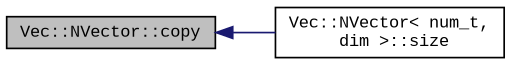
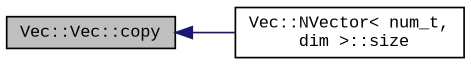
(111, 33) -> (91, 33)
